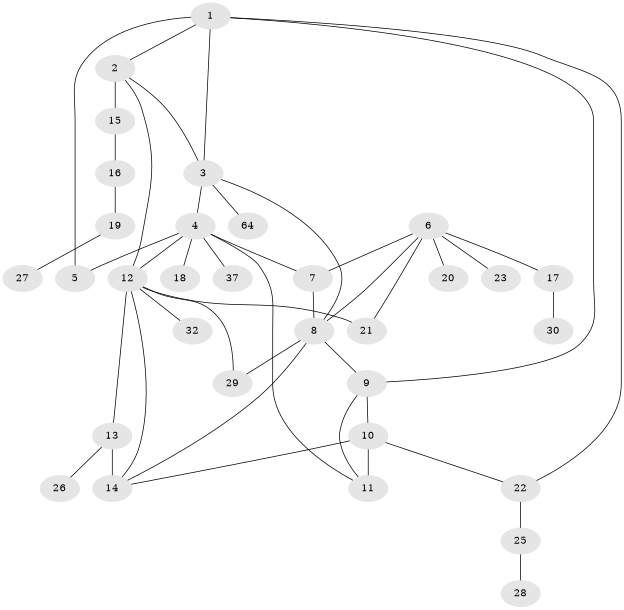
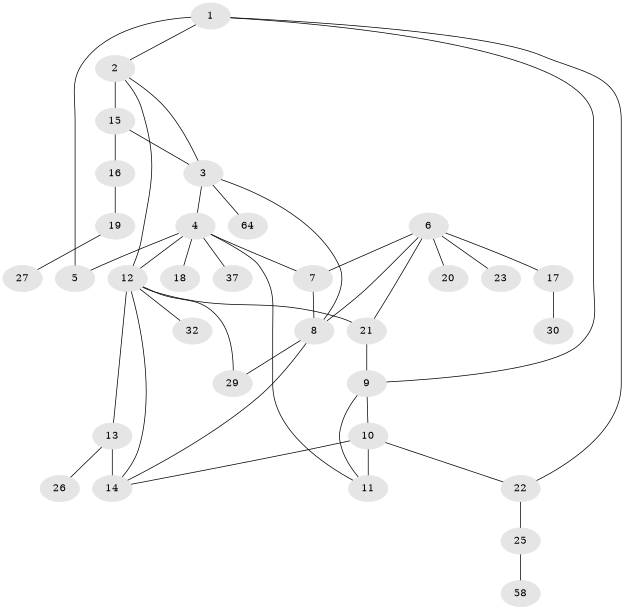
(207, 95) -> (159, 147)
(340, 357) -> (367, 357)
(521, 594) -> (521, 594)
